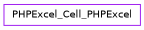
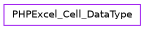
(72, 15) -> (72, 15)
